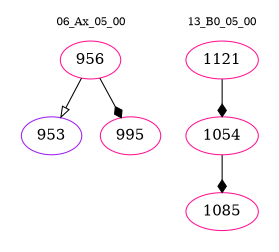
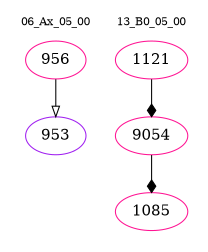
(131, 136) -> none
(222, 136) -> (152, 136)
